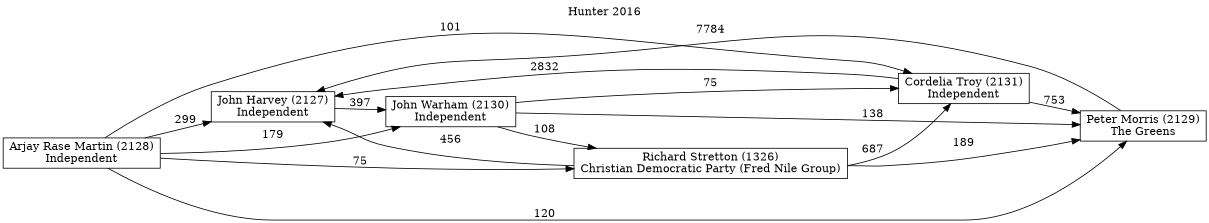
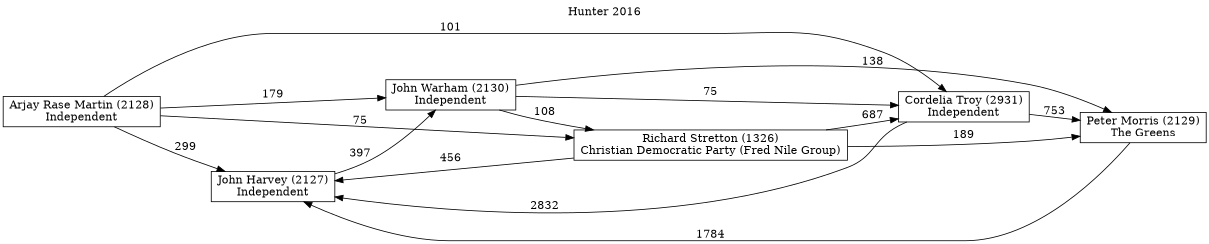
(711, 30) -> (711, 235)
(964, 88) -> (964, 107)
(619, 220) -> none
